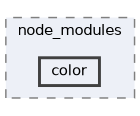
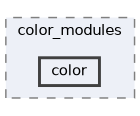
(70, 31) -> (70, 31)
